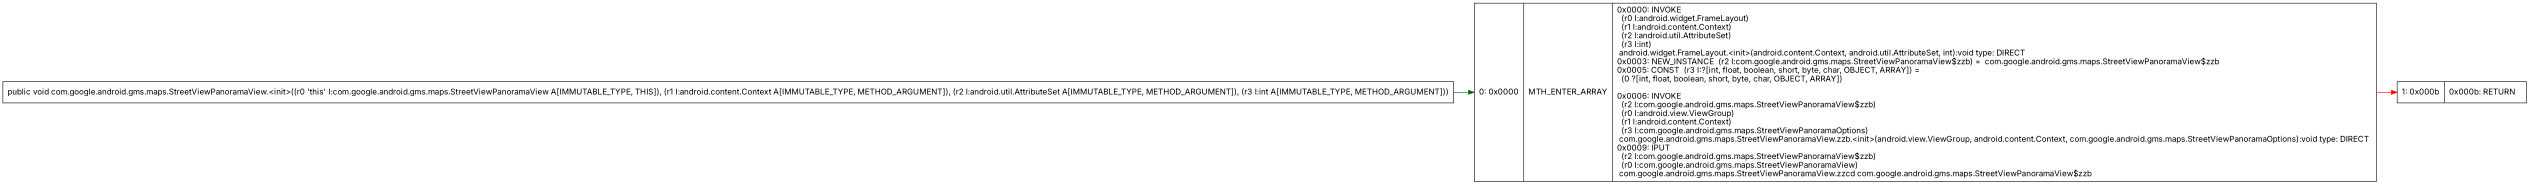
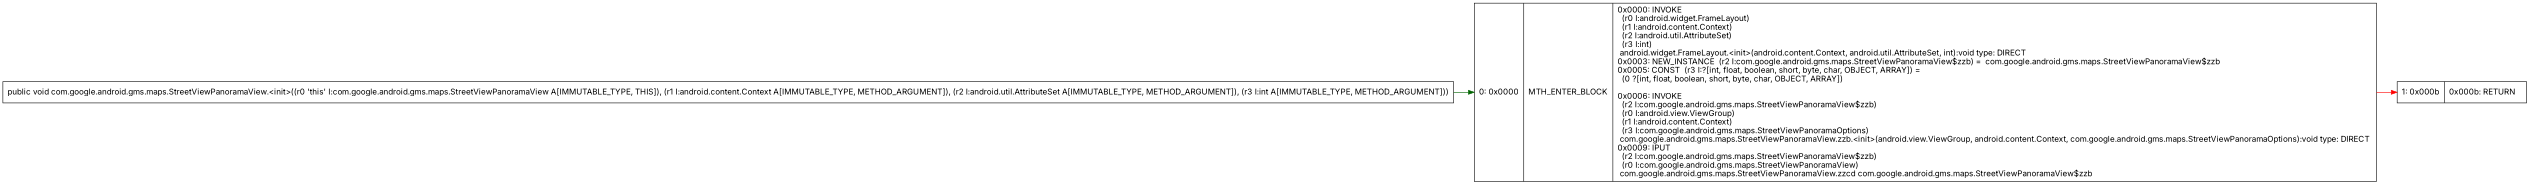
(1568, 92) -> (1568, 92)
